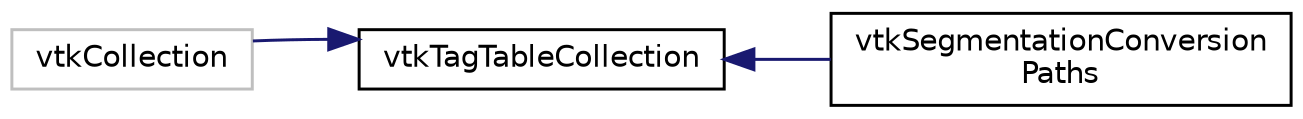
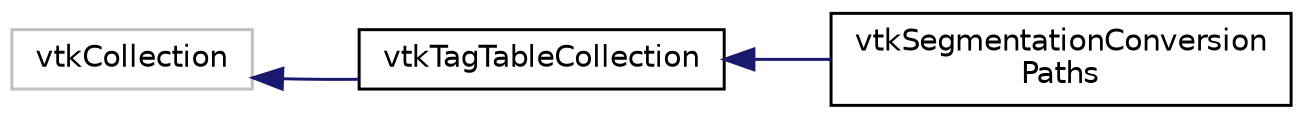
(290, 40) -> (321, 79)
